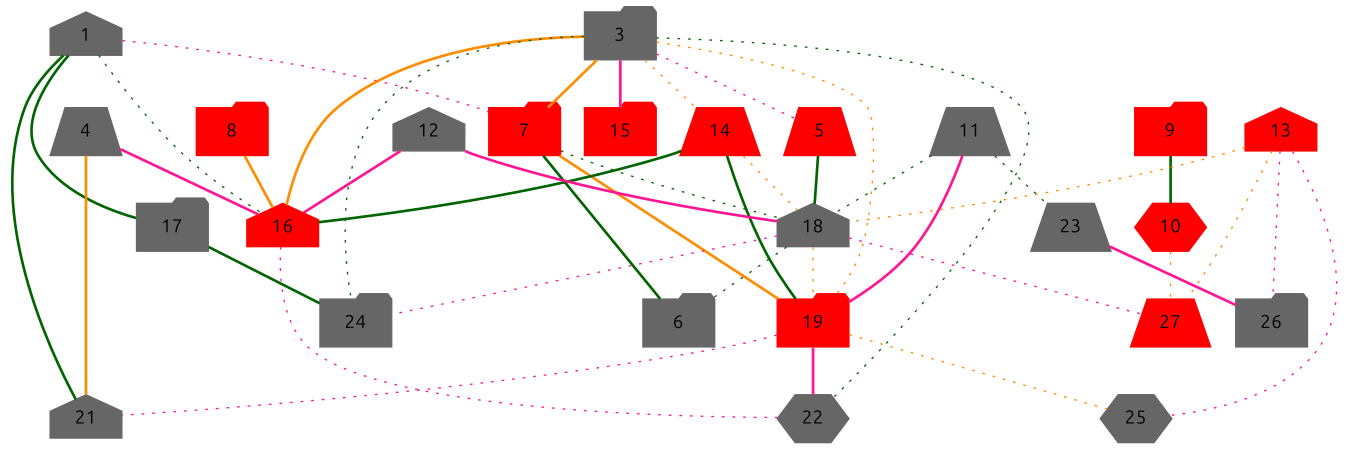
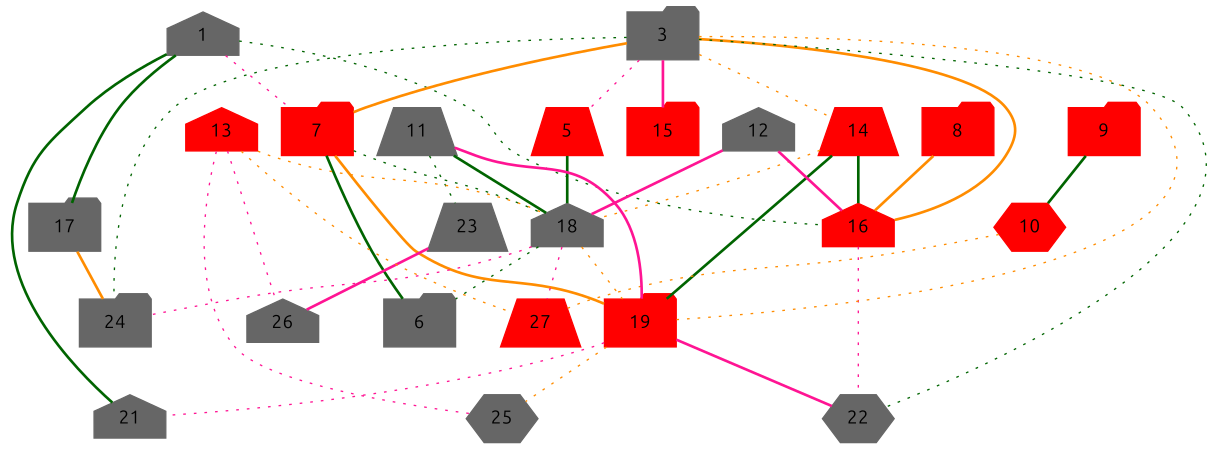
(86, 132) -> none
(883, 184) -> (500, 184)
(264, 275) -> (90, 275)
(1272, 323) -> (283, 323)
